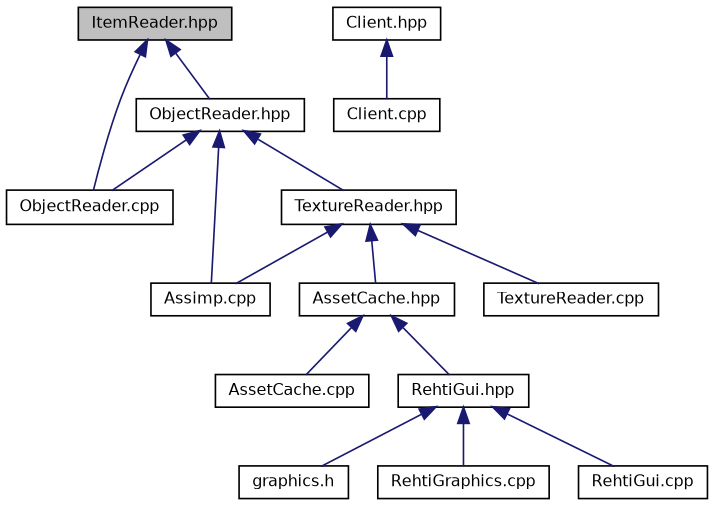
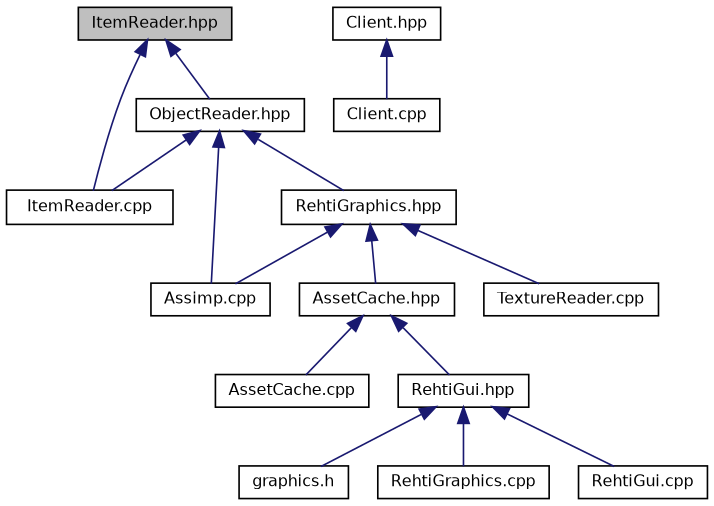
(90, 207) -> (90, 207)
(369, 207) -> (369, 207)
